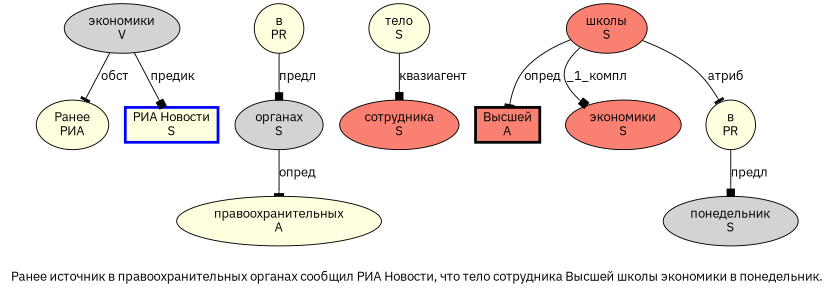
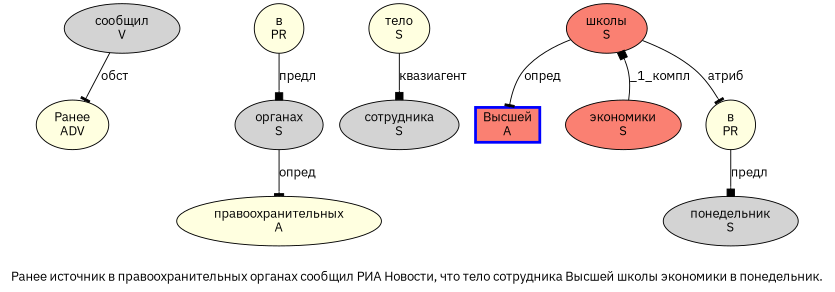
(122, 28) -> (122, 28)
(564, 73) -> (629, 80)
(73, 125) -> (73, 125)
(172, 125) -> none
(399, 125) -> (399, 125)
(508, 125) -> (508, 125)
